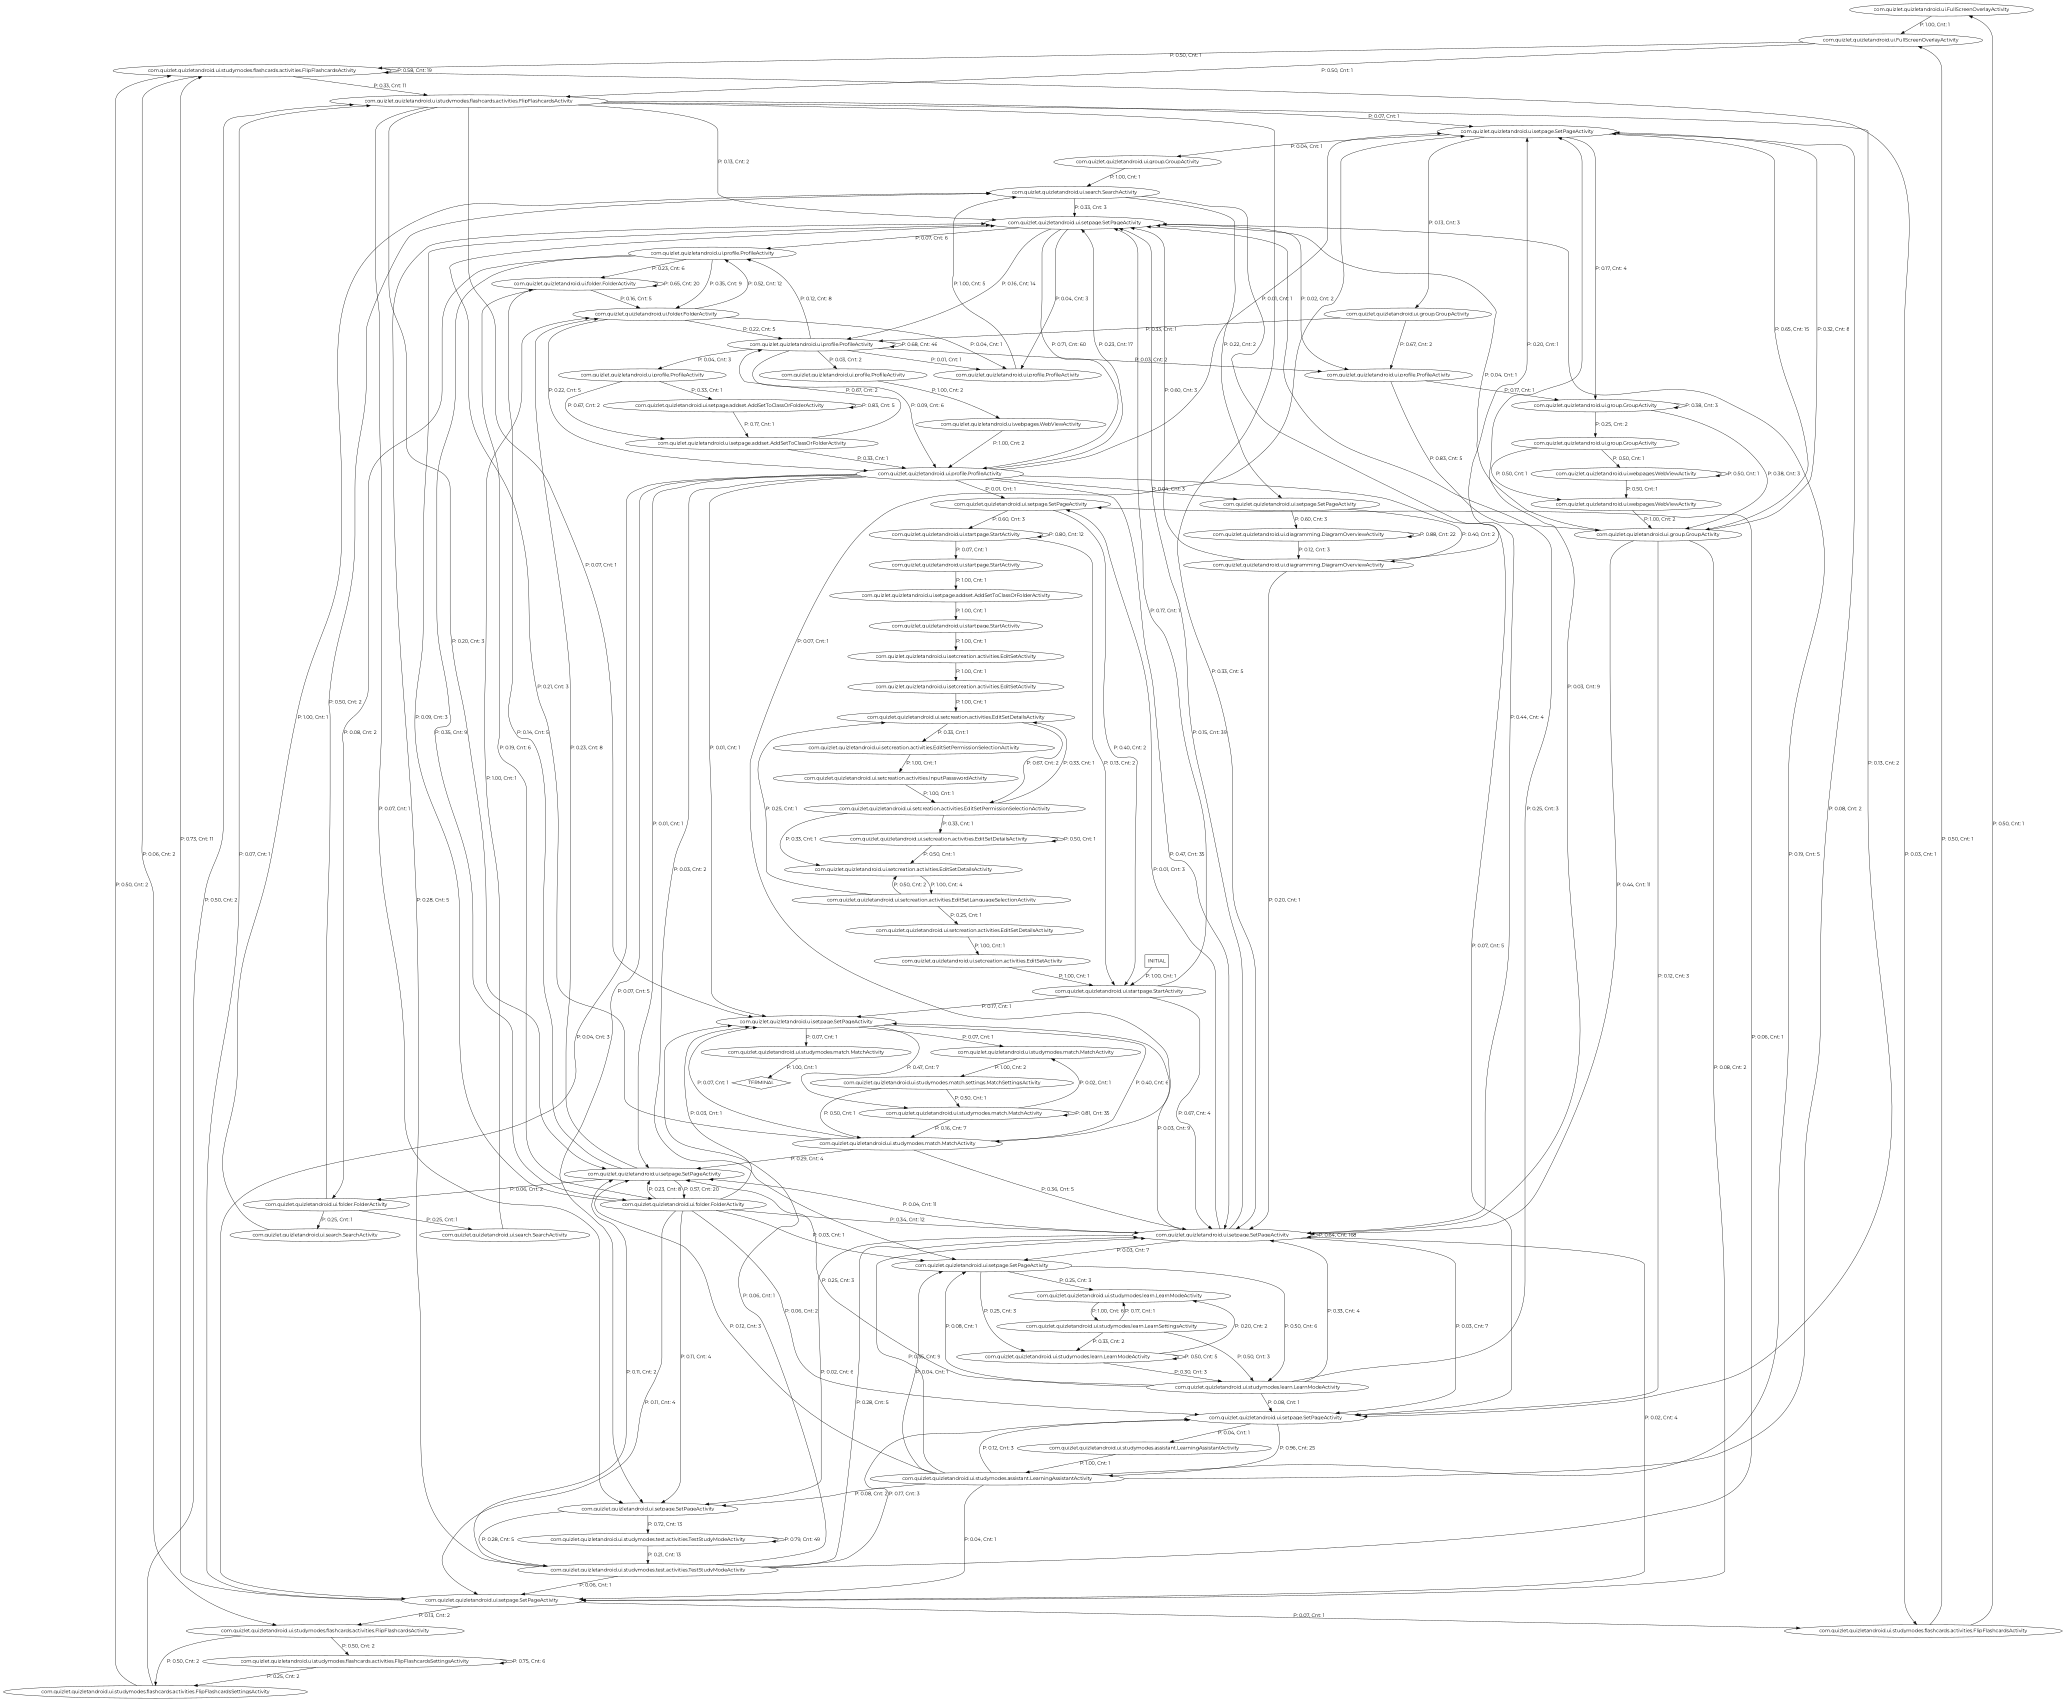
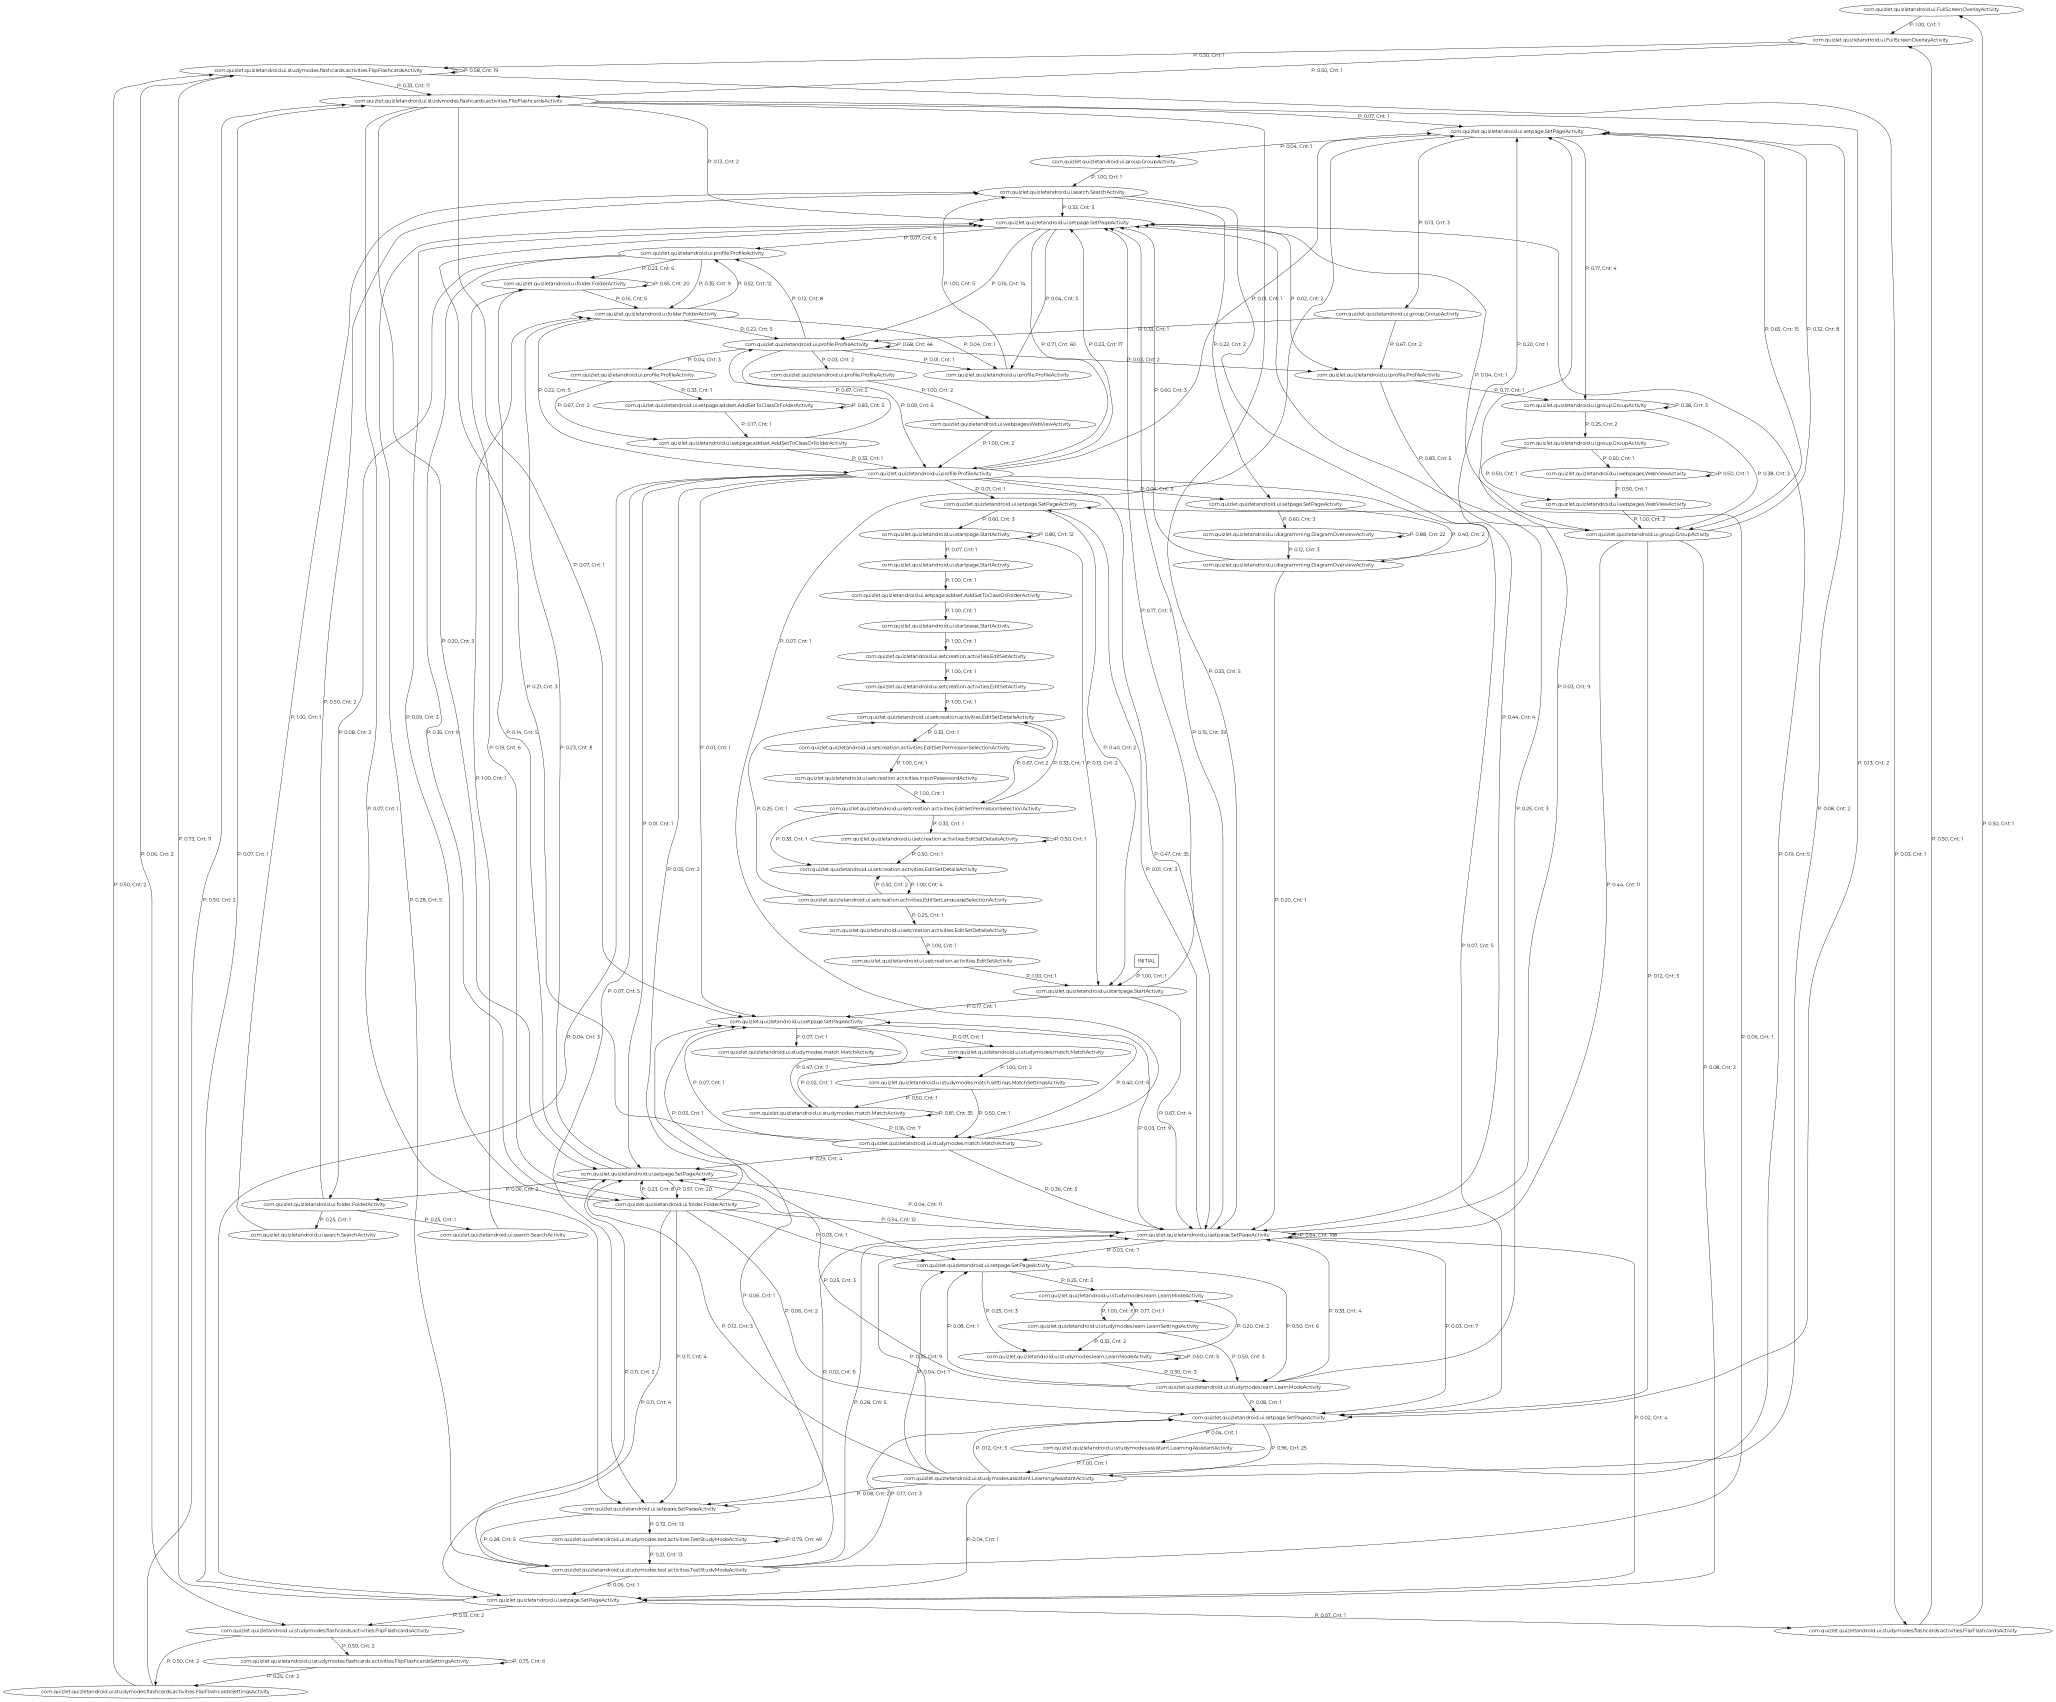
(761, 1083) -> none
